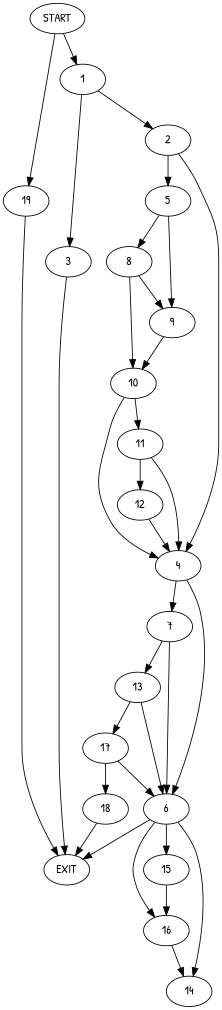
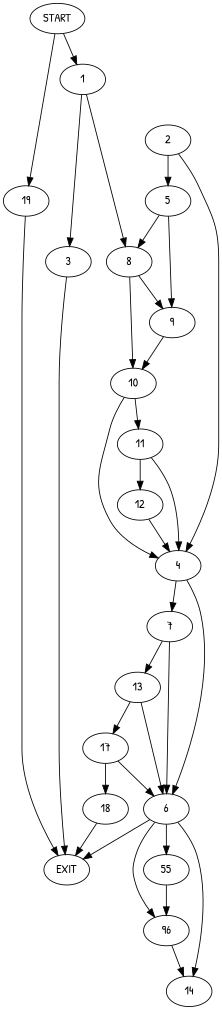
(122, 107) -> (105, 166)
(166, 870) -> (166, 870)
(166, 931) -> (166, 931)
